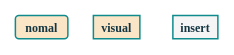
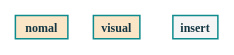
(42, 27) -> (42, 27)
